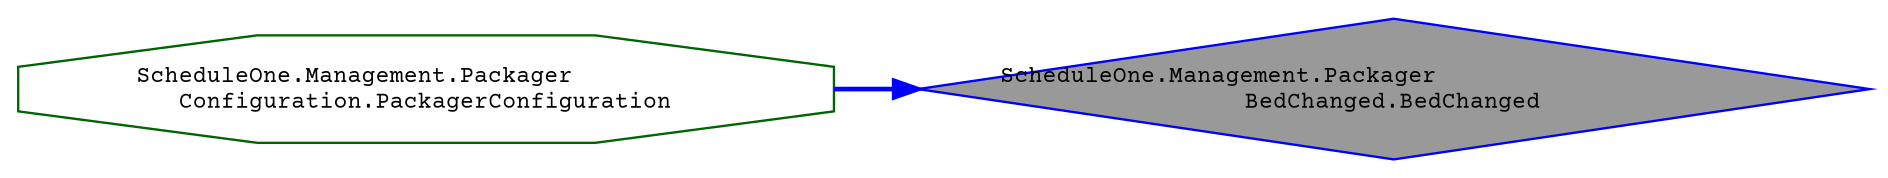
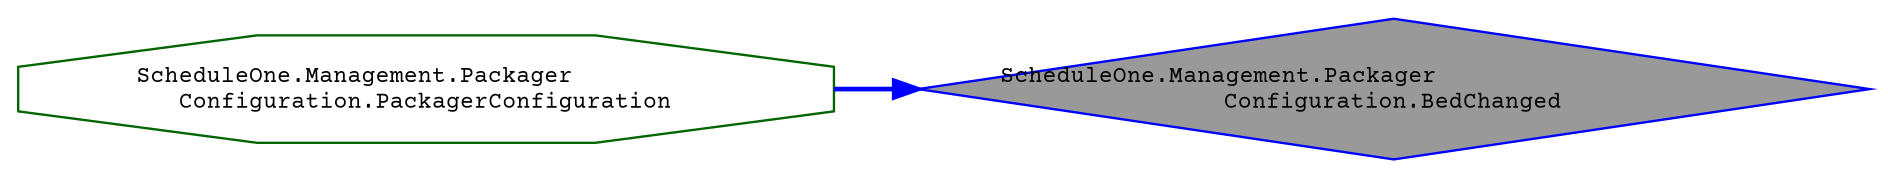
(1394, 89) -> (1394, 89)
